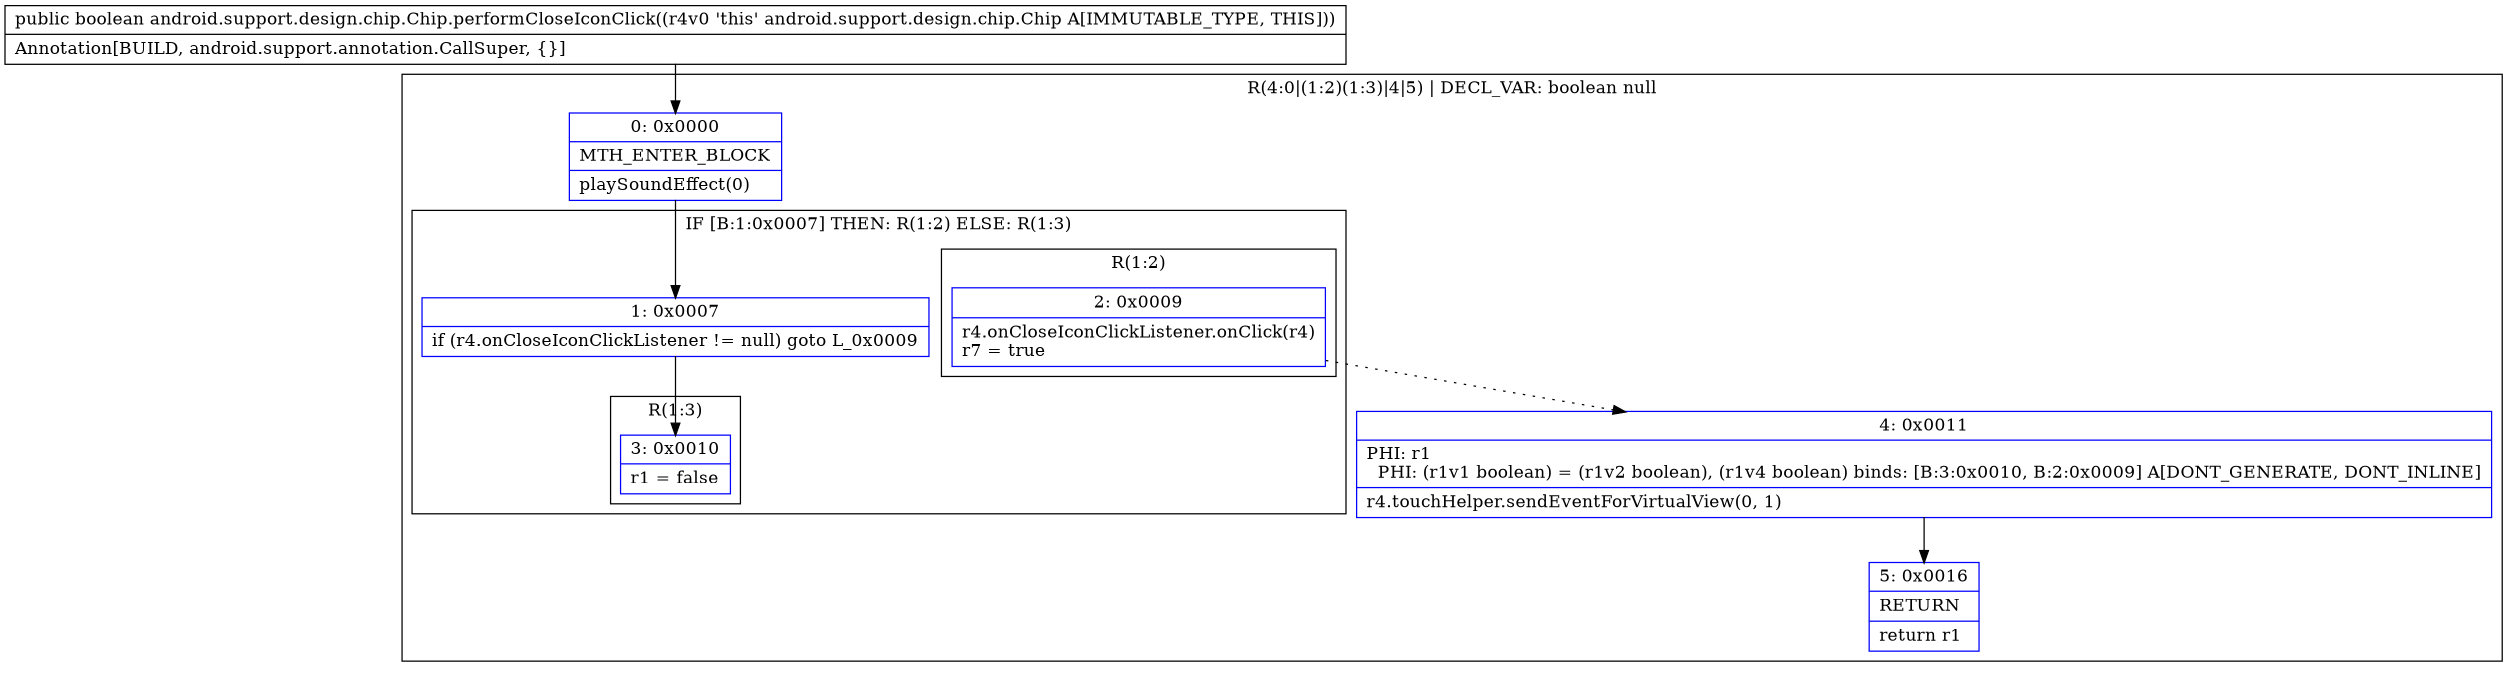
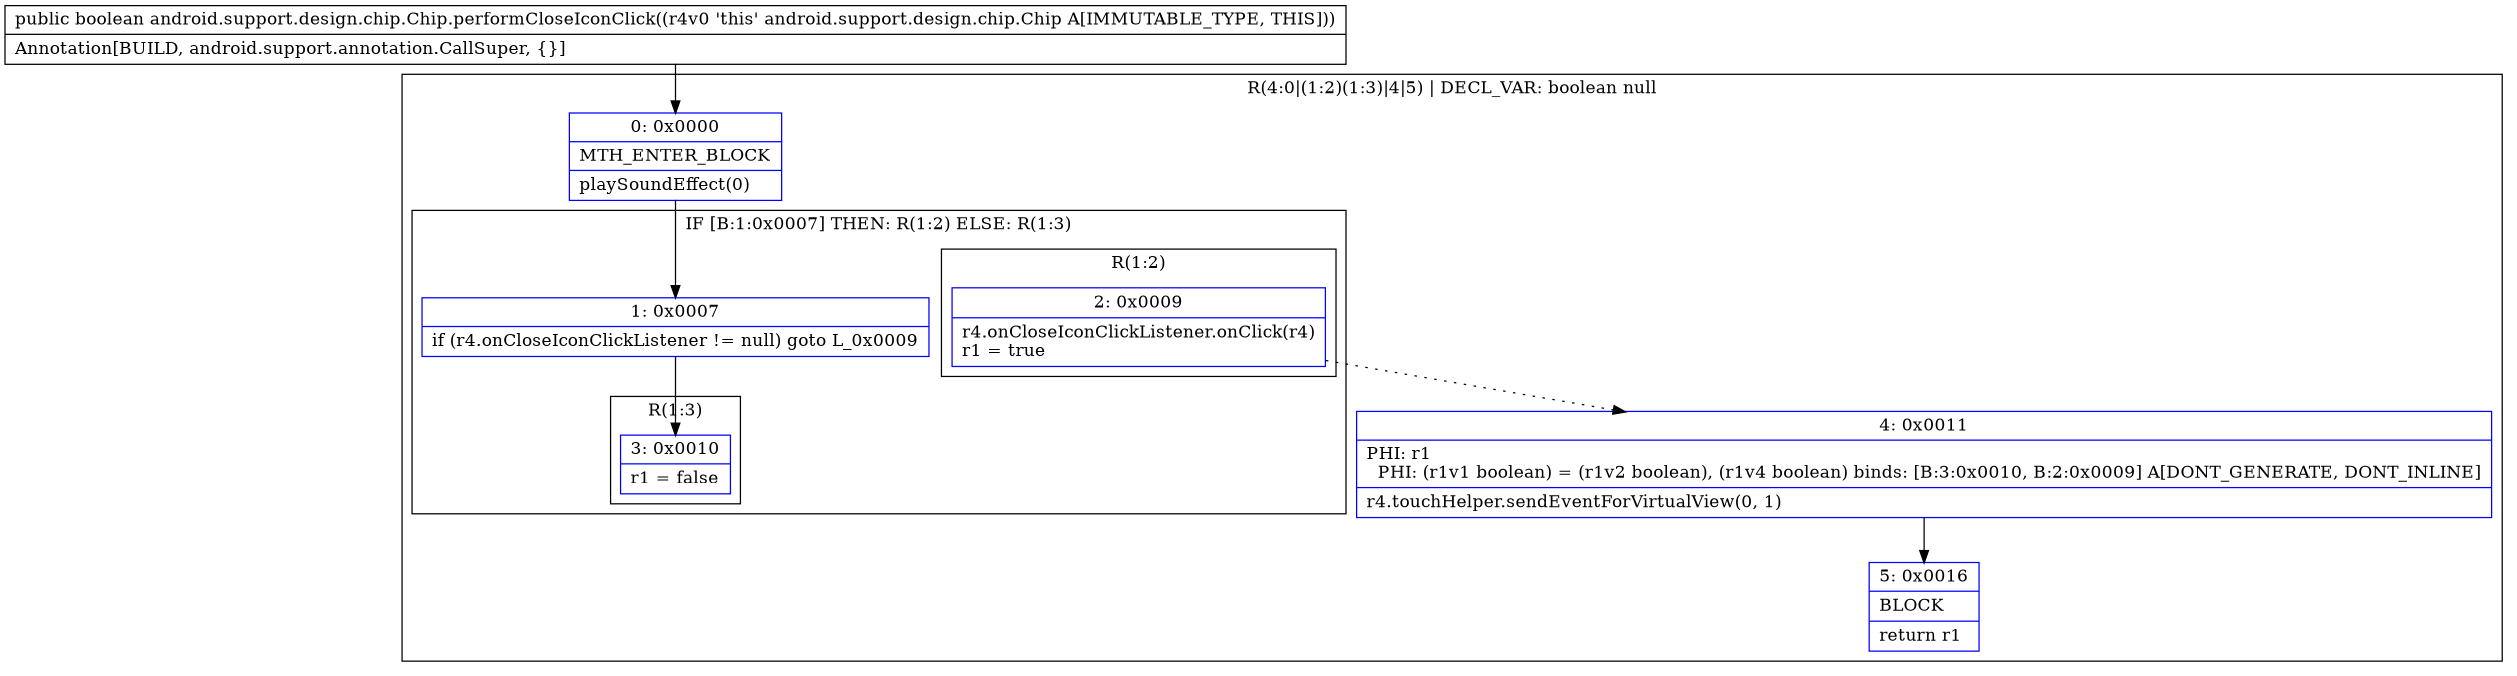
(1004, 351) -> (1004, 351)
(1920, 606) -> (1912, 606)
